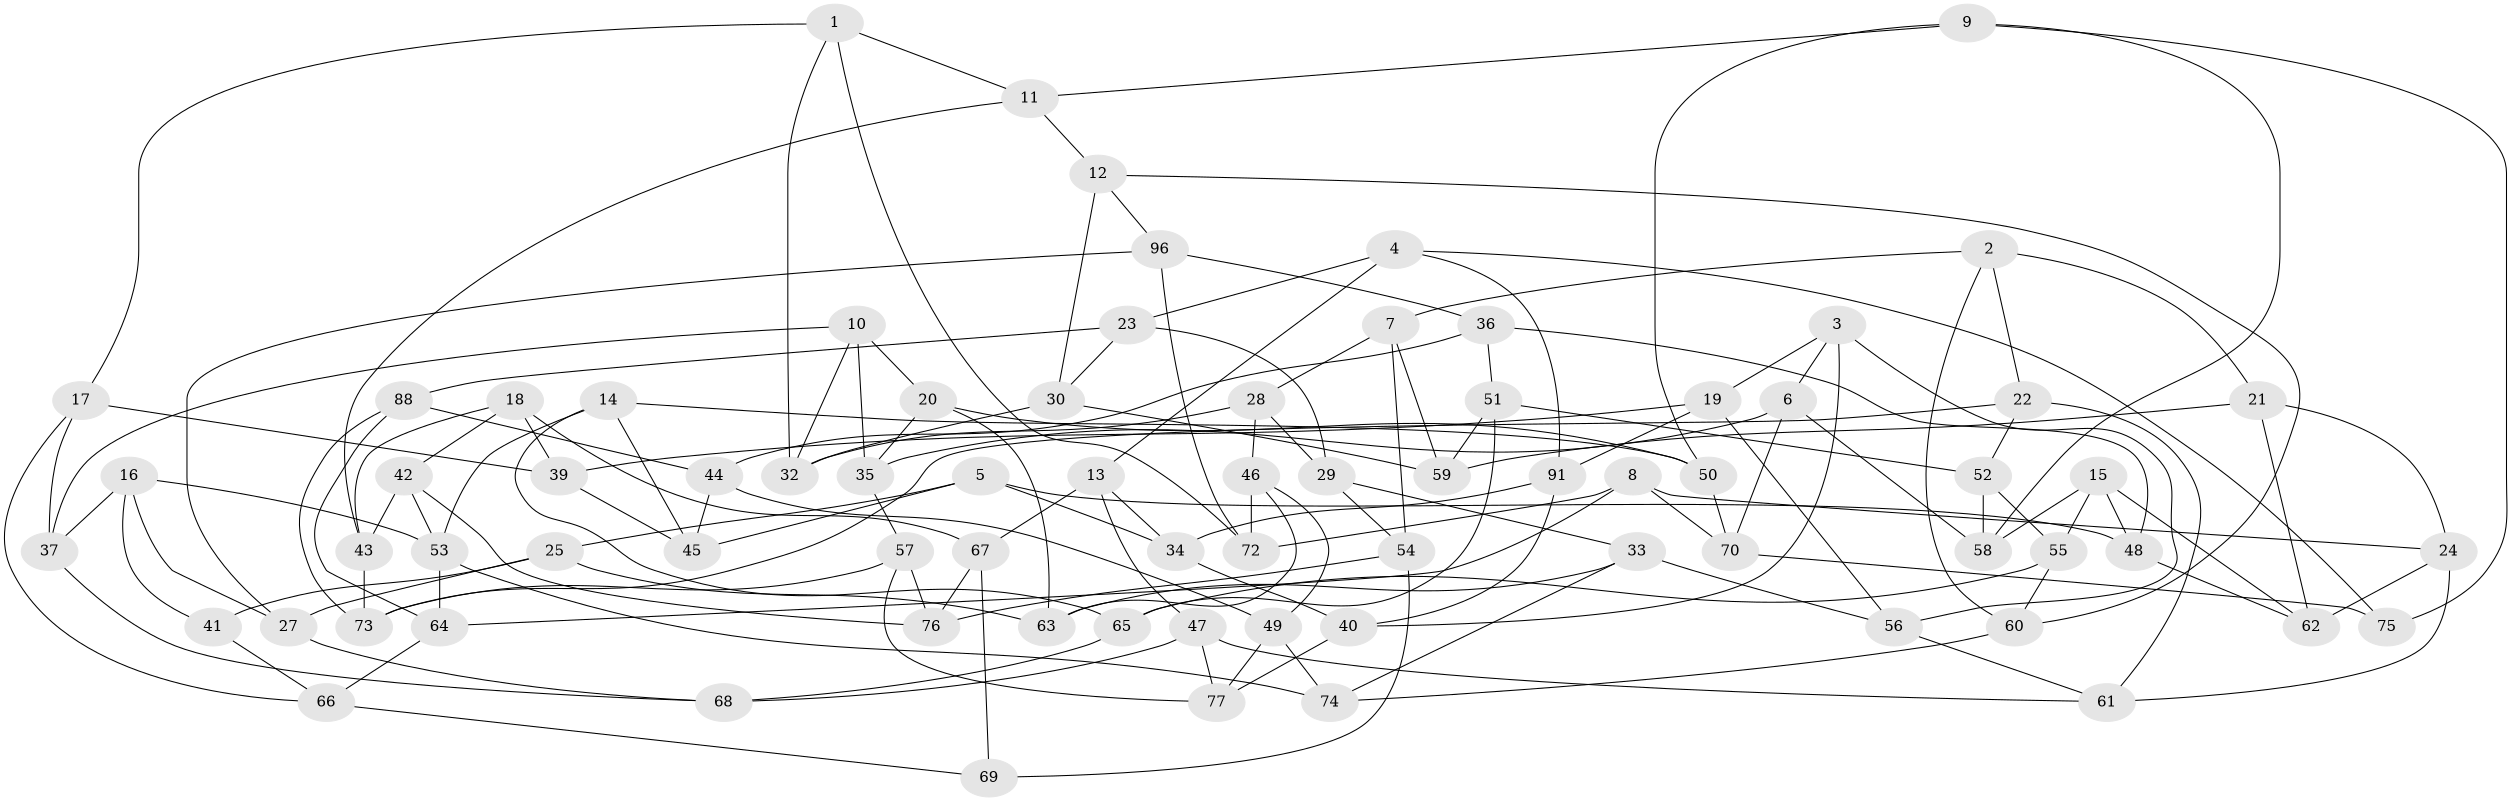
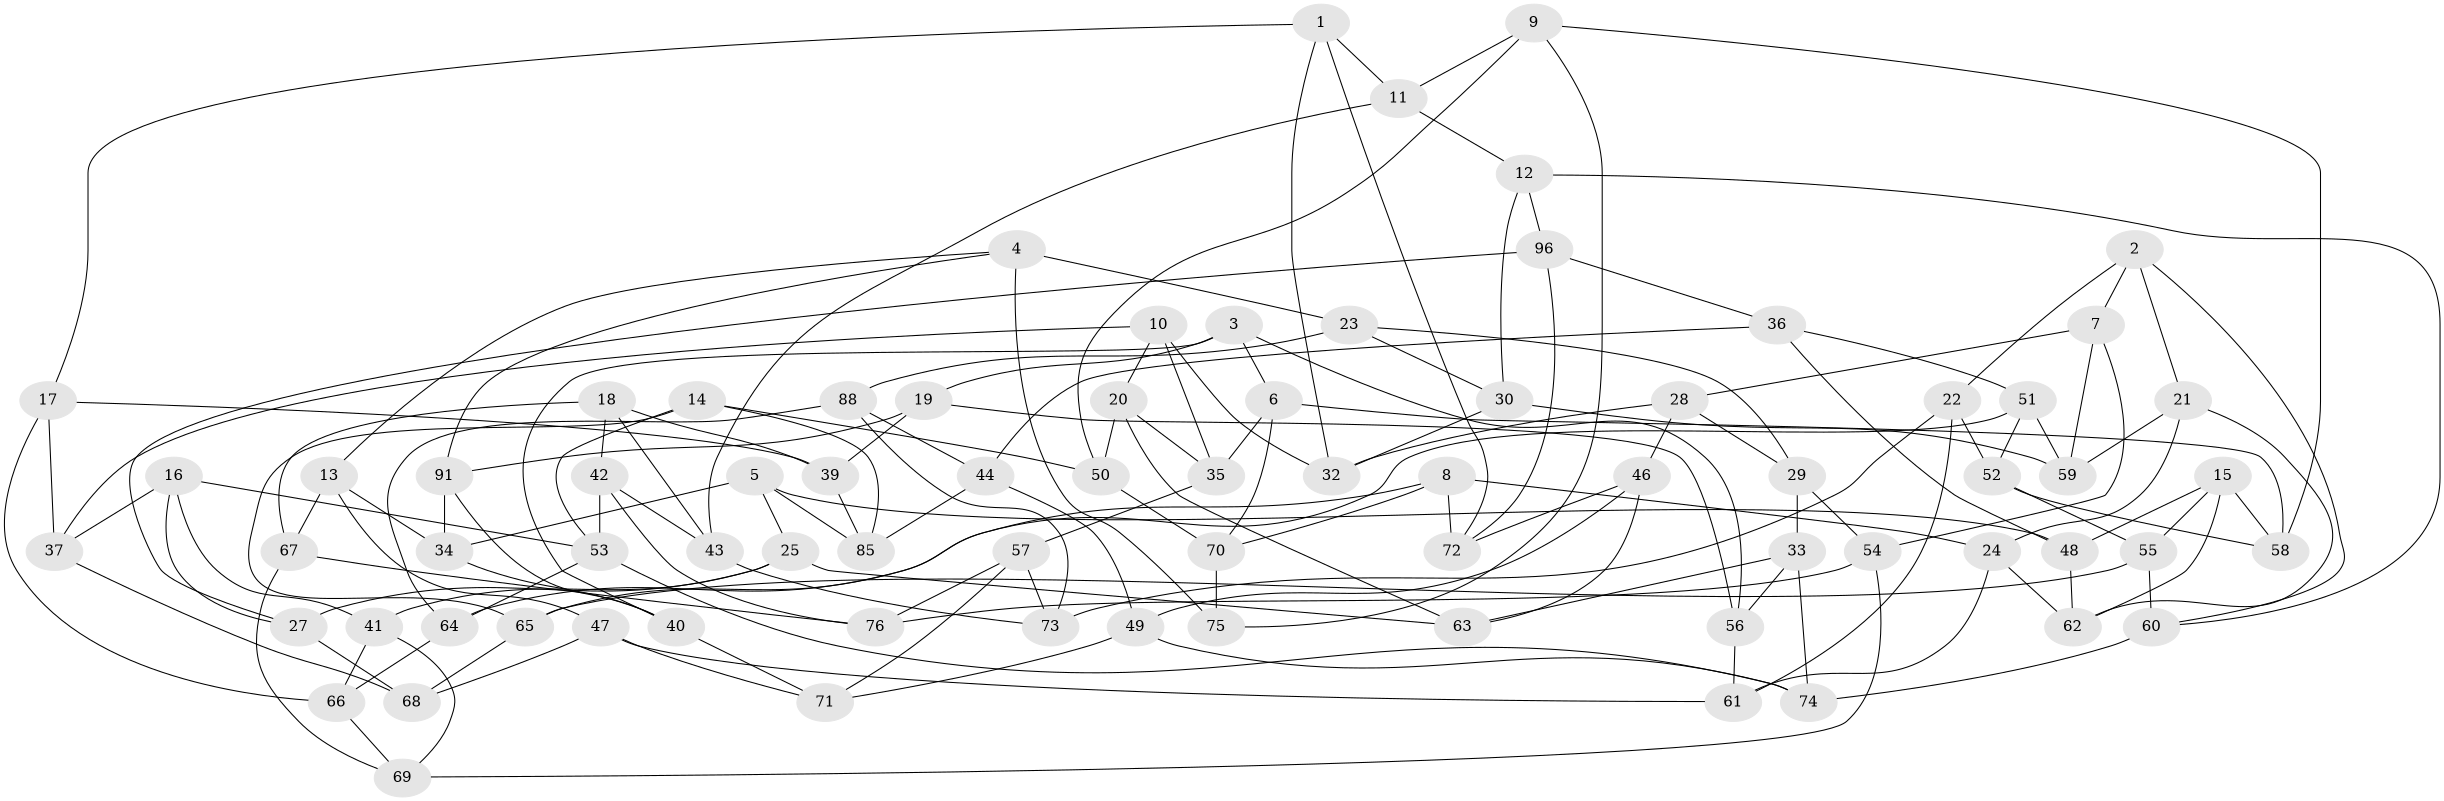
(692, 552) -> (866, 552)
none -> (454, 697)
(1217, 703) -> (825, 703)
